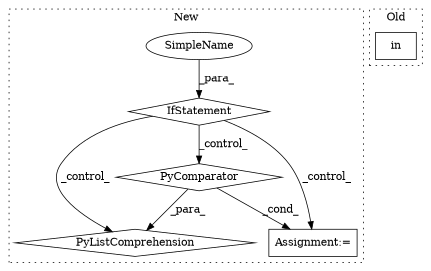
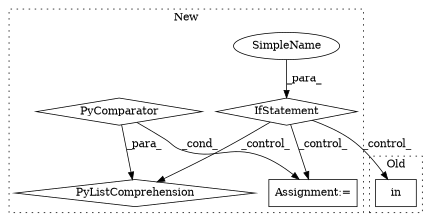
(199, 141) -> (352, 141)
